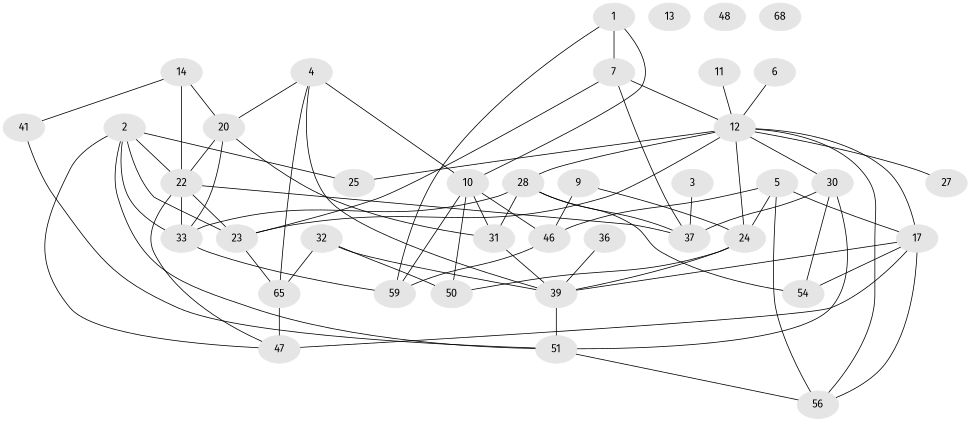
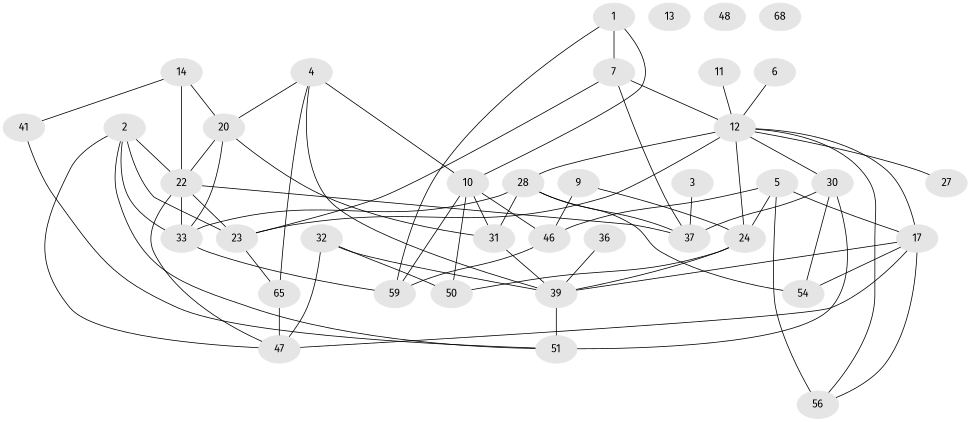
(354, 183) -> none
(300, 266) -> (311, 297)
(687, 377) -> none
